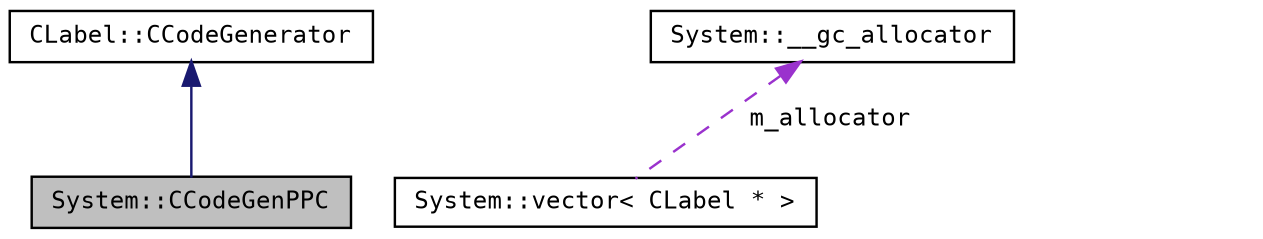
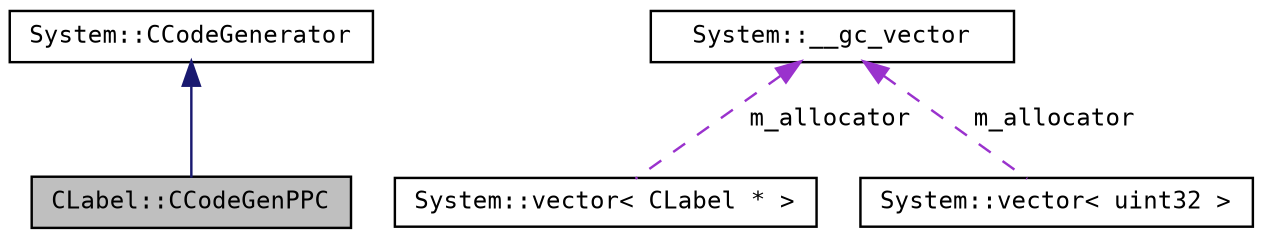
(191, 37) -> (191, 37)
(832, 37) -> (832, 37)
(191, 202) -> (191, 202)
none -> (1057, 202)
